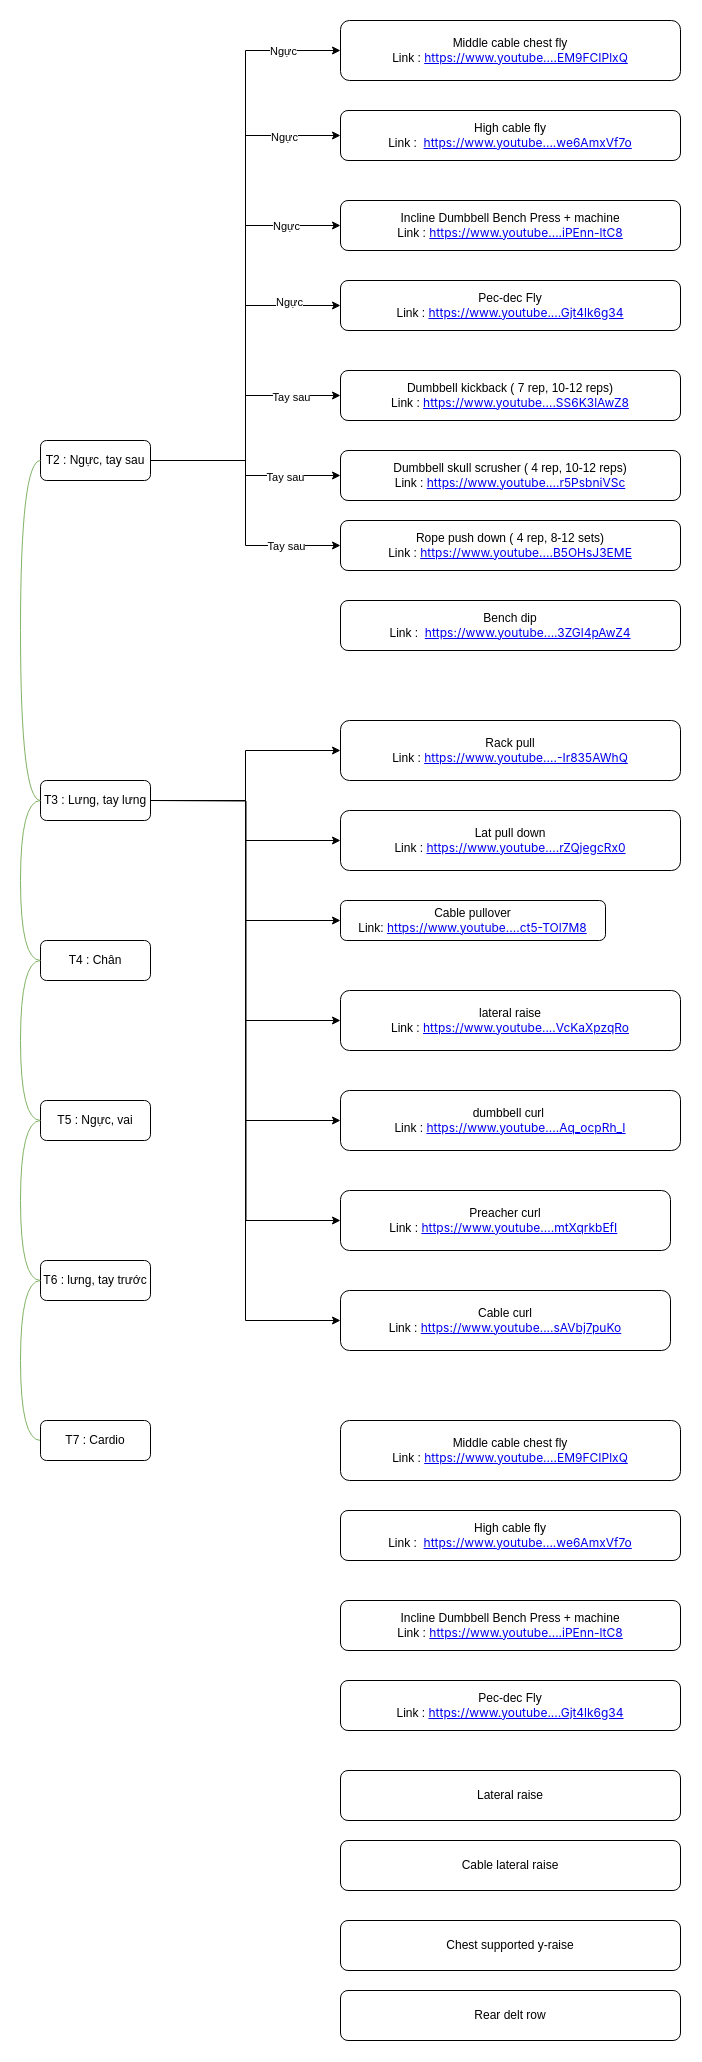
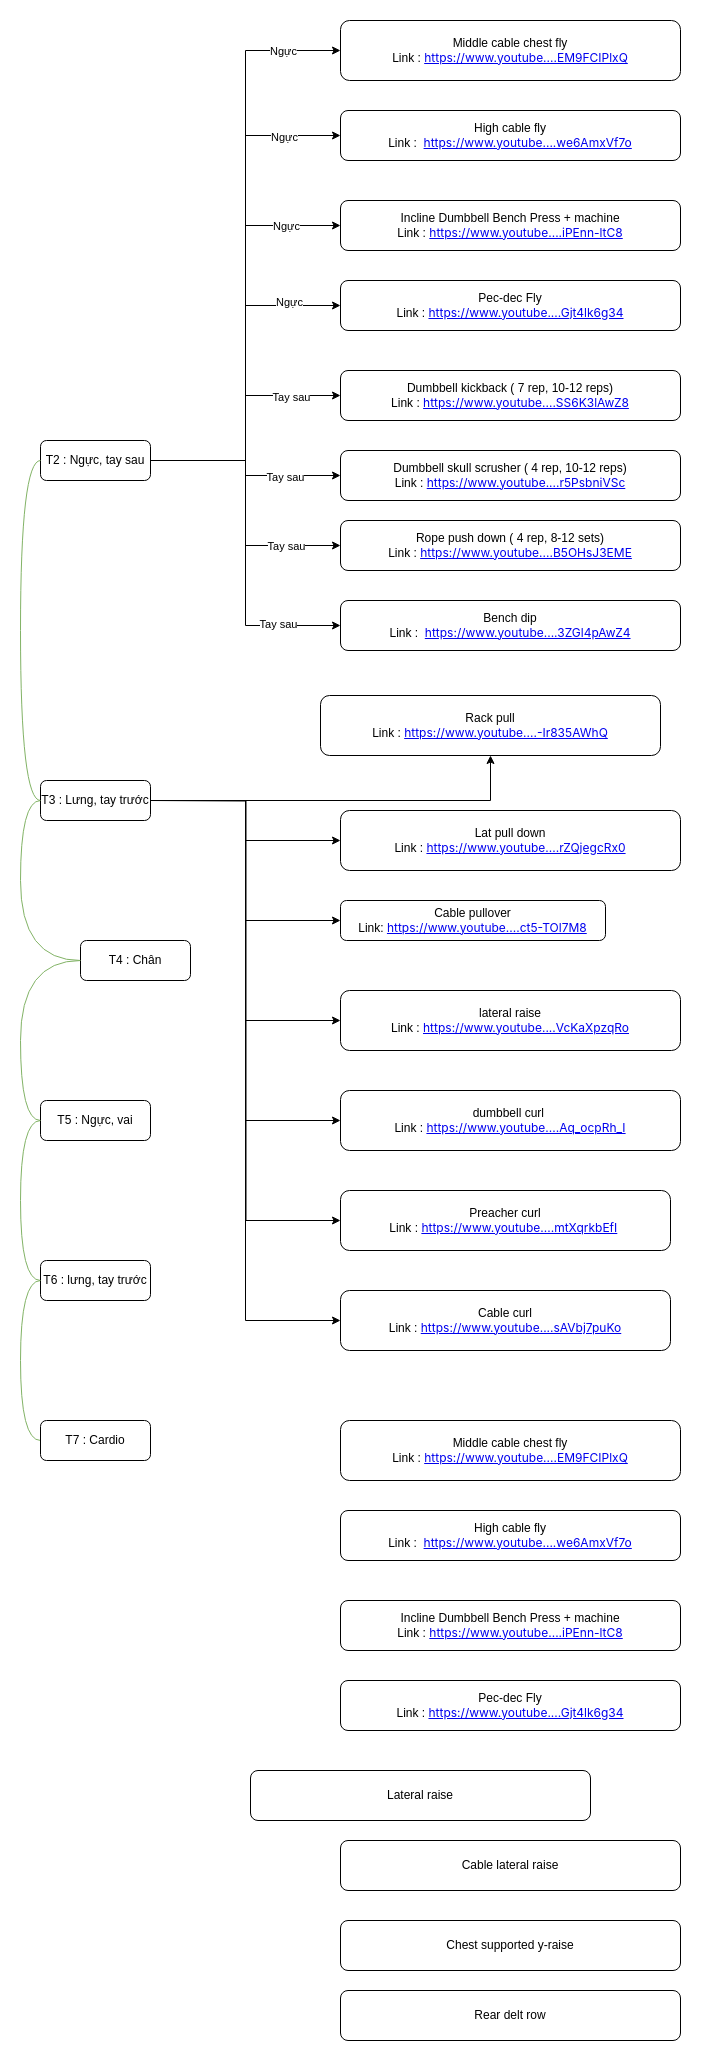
none -> (251, 626)
(511, 751) -> (491, 726)
(96, 801) -> (96, 801)
(96, 961) -> (136, 961)
(511, 1796) -> (421, 1796)
